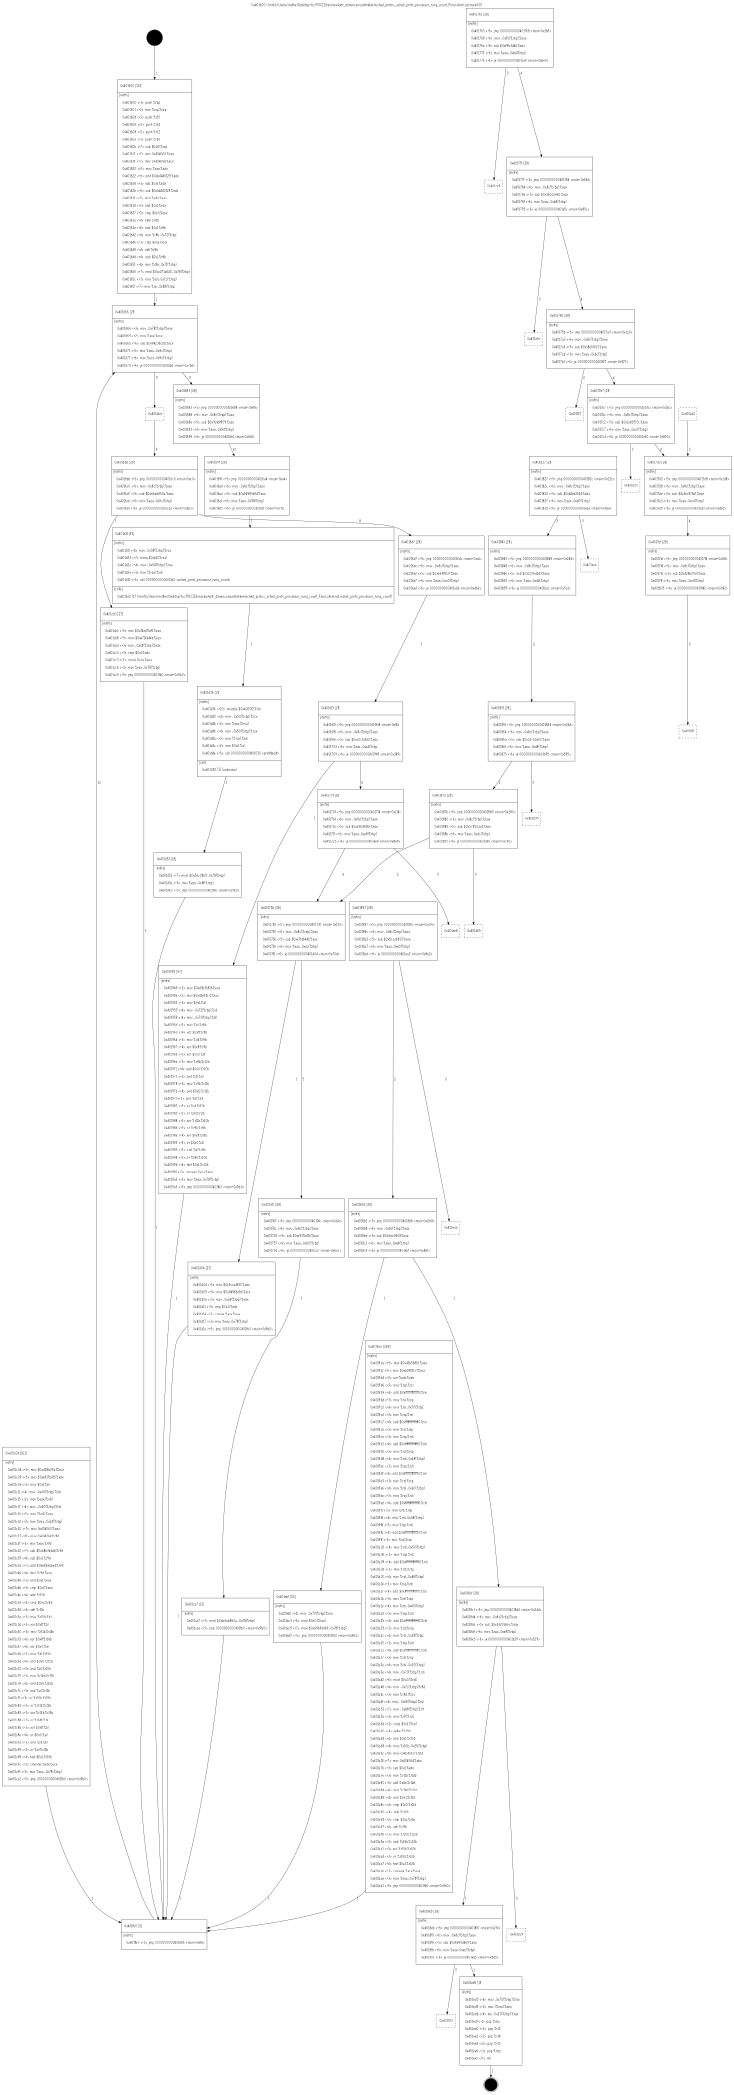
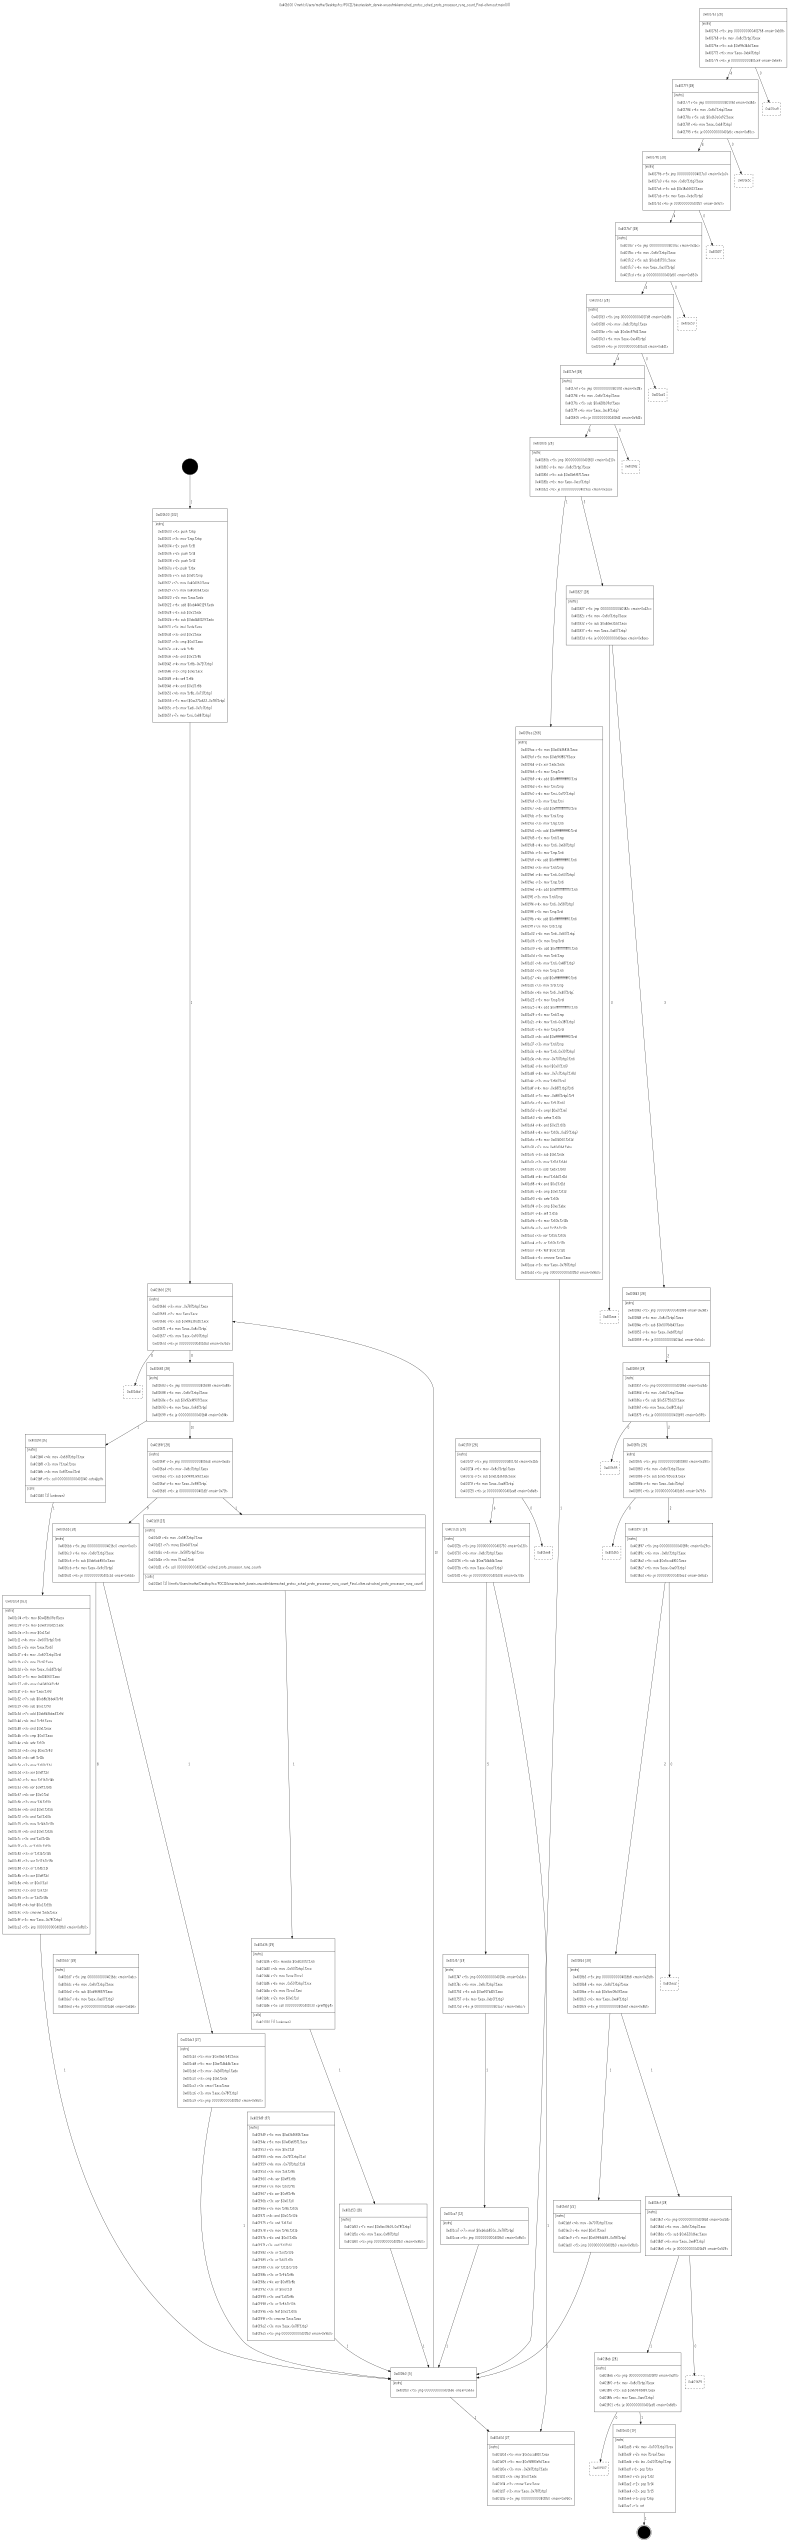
(155, 437) -> (144, 1510)
(688, 437) -> (648, 370)
none -> (574, 467)
(361, 732) -> none
(382, 863) -> (668, 1509)
none -> (65, 1468)
(168, 1620) -> (469, 2414)
